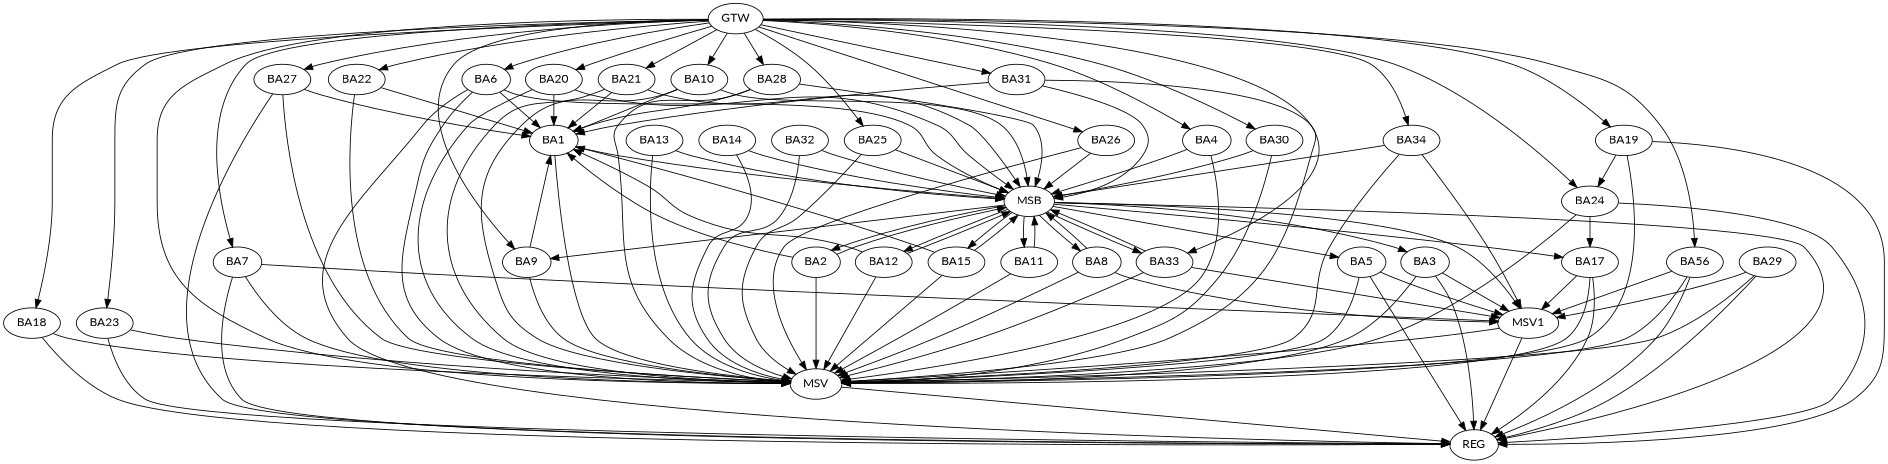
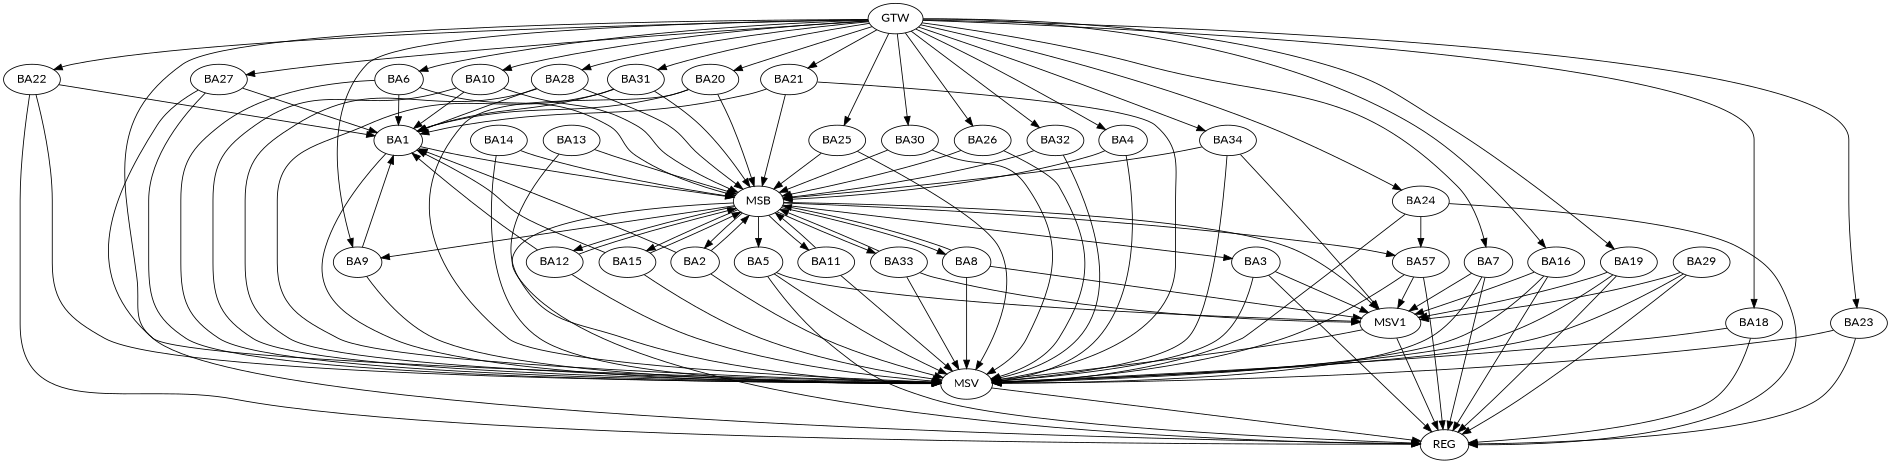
(1141, 53) -> (972, 77)
(1609, 167) -> (1509, 299)
(1590, 262) -> (1421, 262)
(1695, 262) -> (1556, 262)
(735, 412) -> (580, 429)
